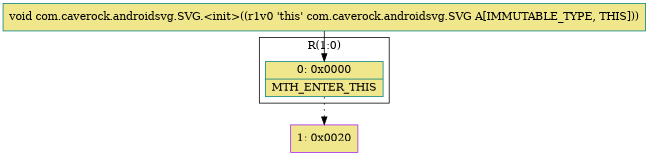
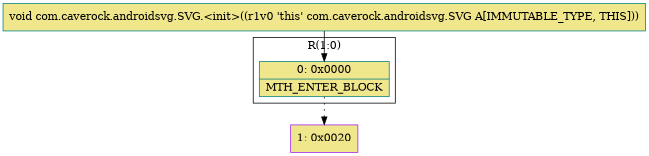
(324, 87) -> (324, 87)
